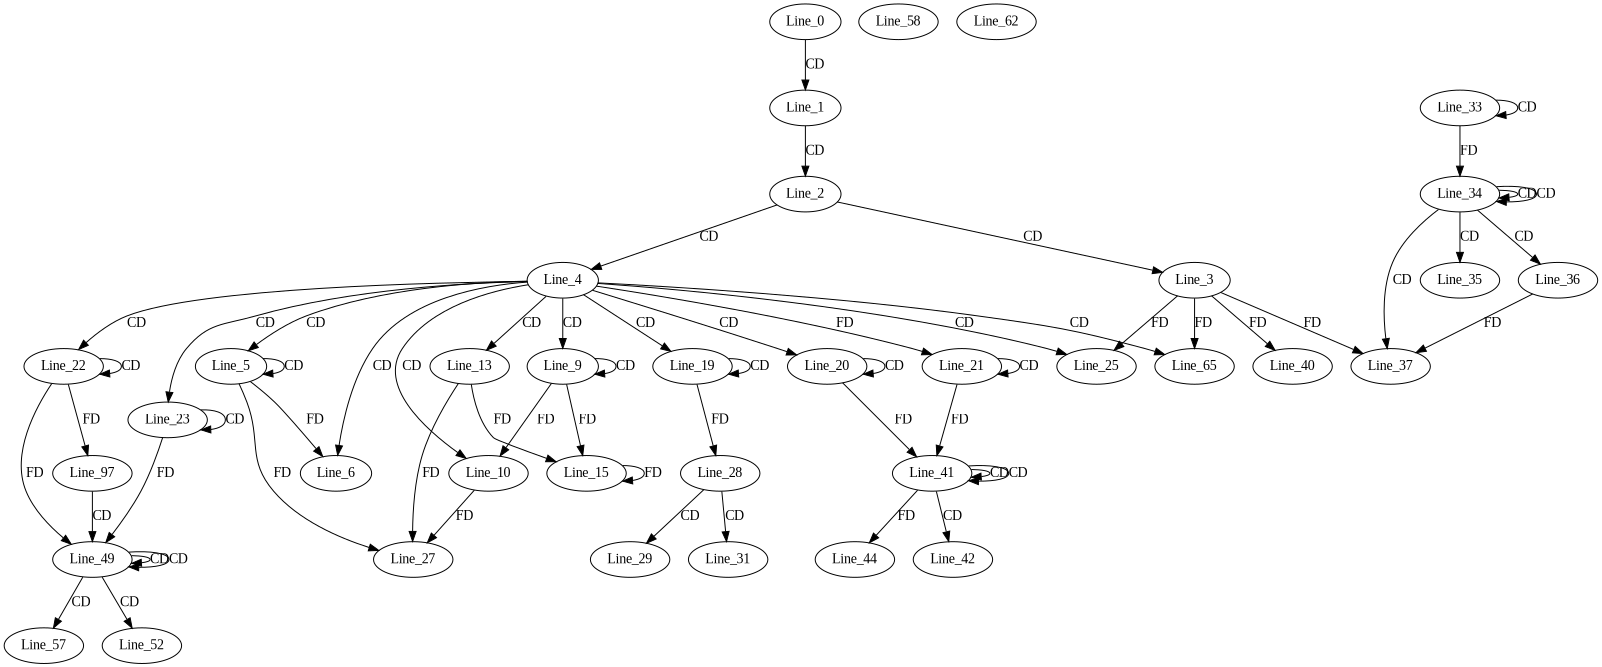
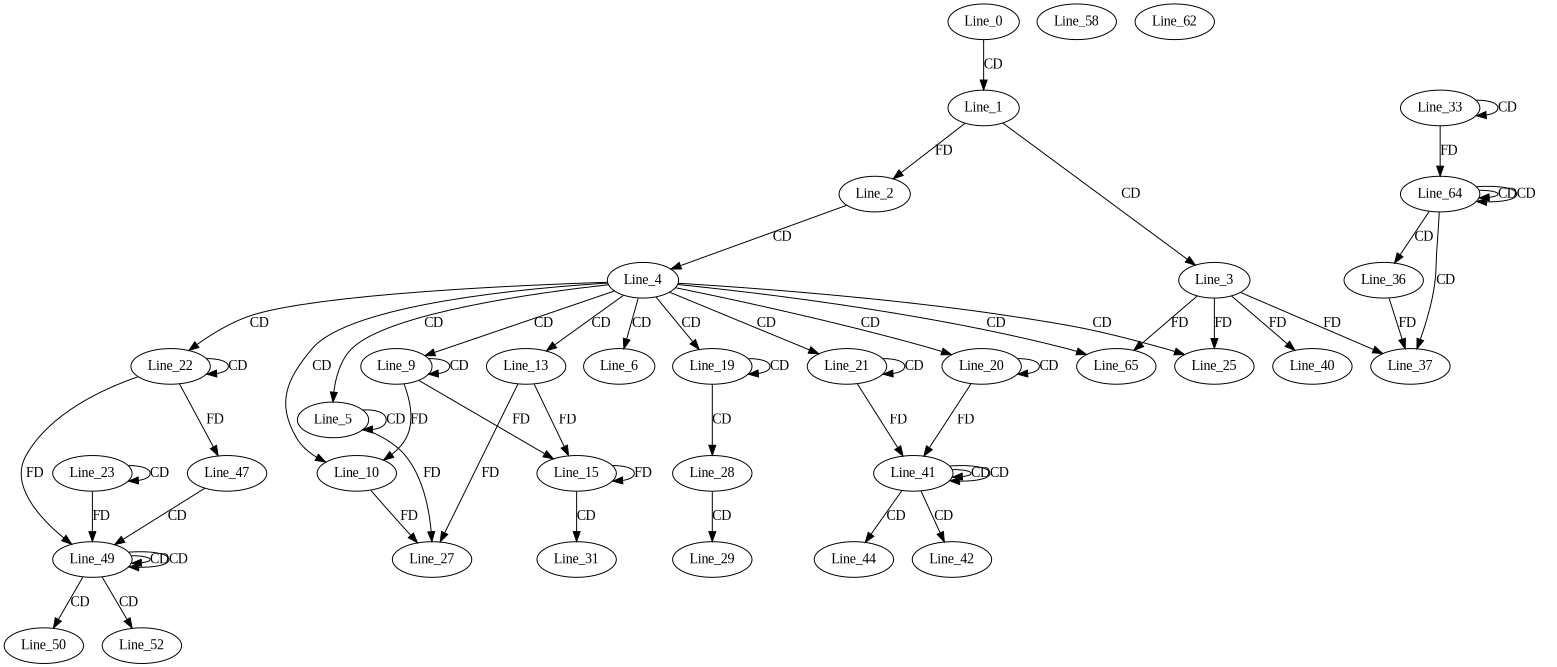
(815, 151) -> (944, 151)
(1460, 194) -> (1440, 194)
(995, 236) -> (1095, 191)
(1460, 280) -> none
(328, 300) -> none
(845, 323) -> (766, 323)
(285, 413) -> none
(720, 420) -> (722, 420)
(92, 473) -> (227, 473)
(724, 511) -> (577, 511)
(906, 516) -> (896, 516)
(44, 646) -> (44, 646)
